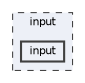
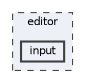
(43, 23) -> (43, 23)
